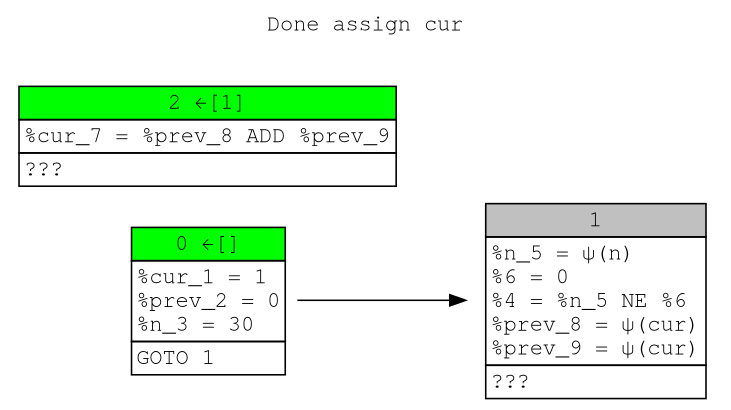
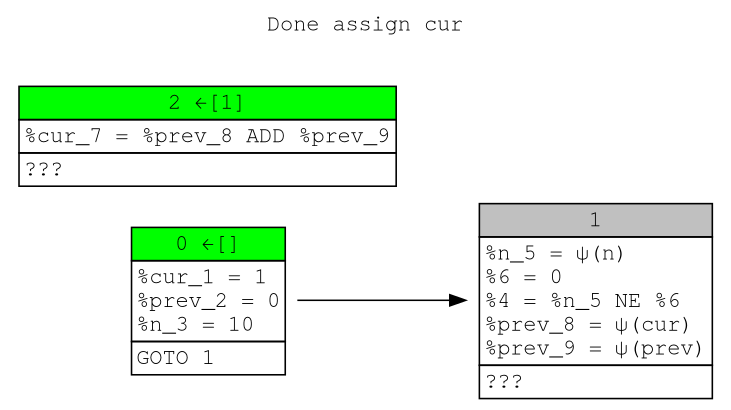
(196, 324) -> (196, 324)
(596, 348) -> (596, 348)
